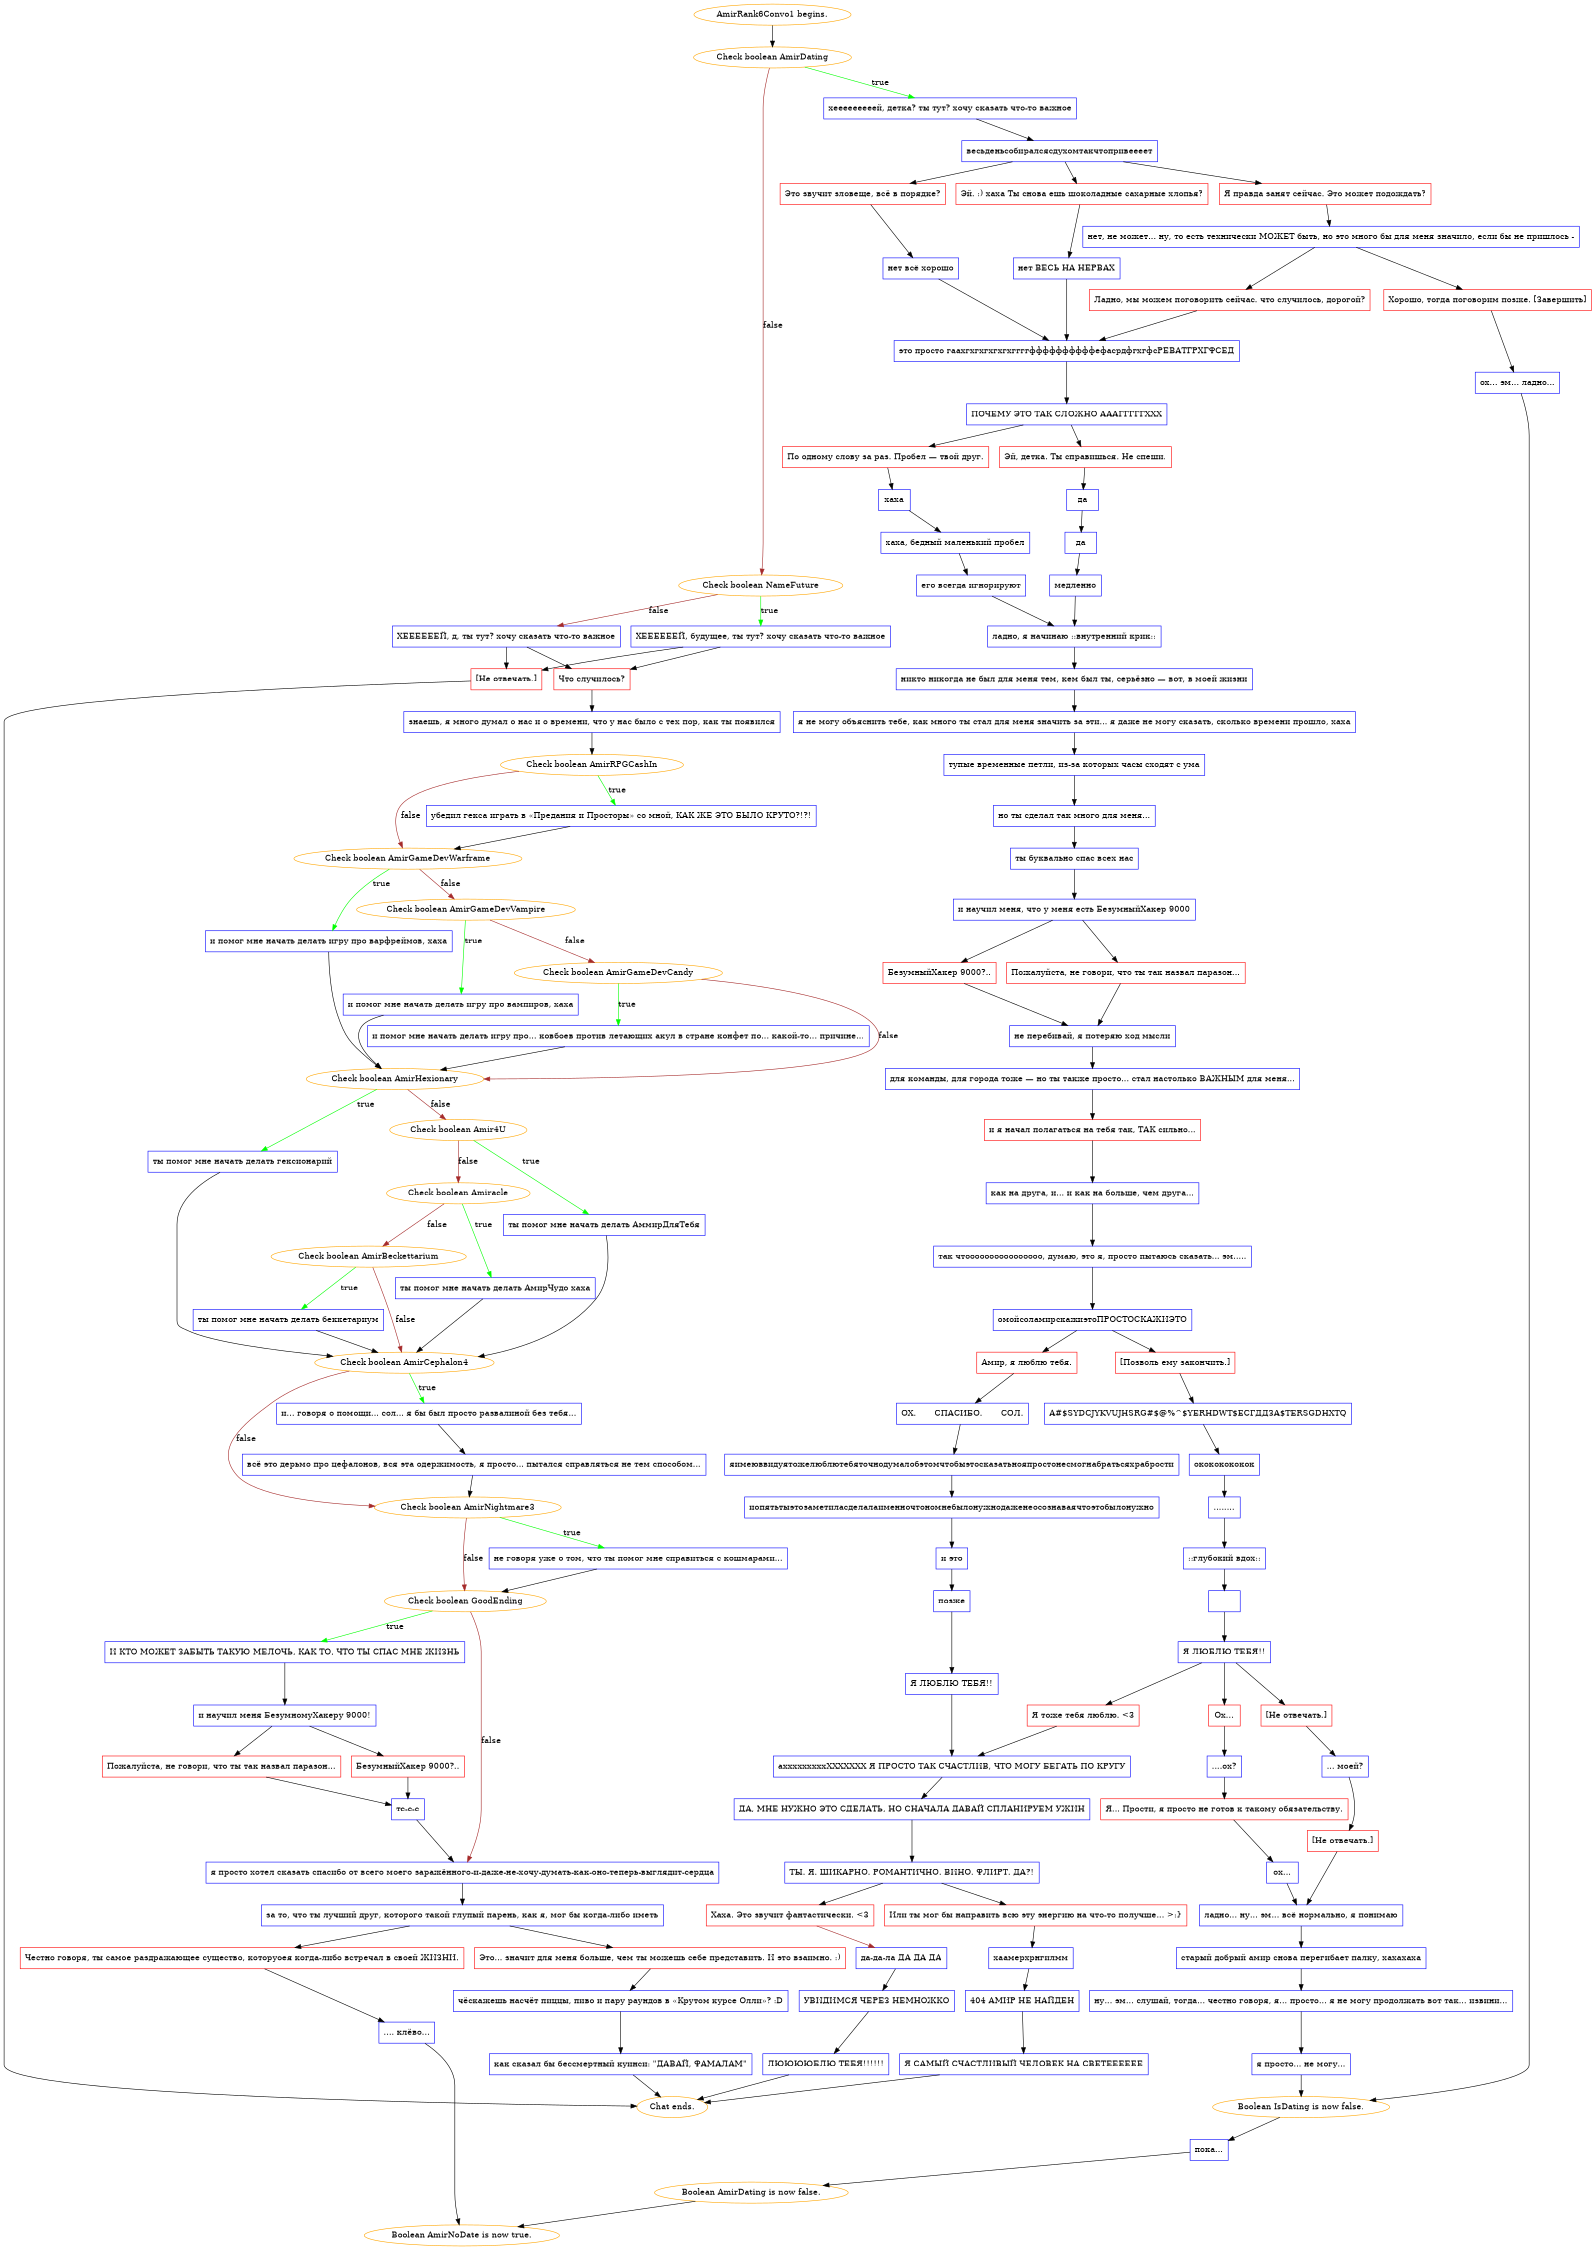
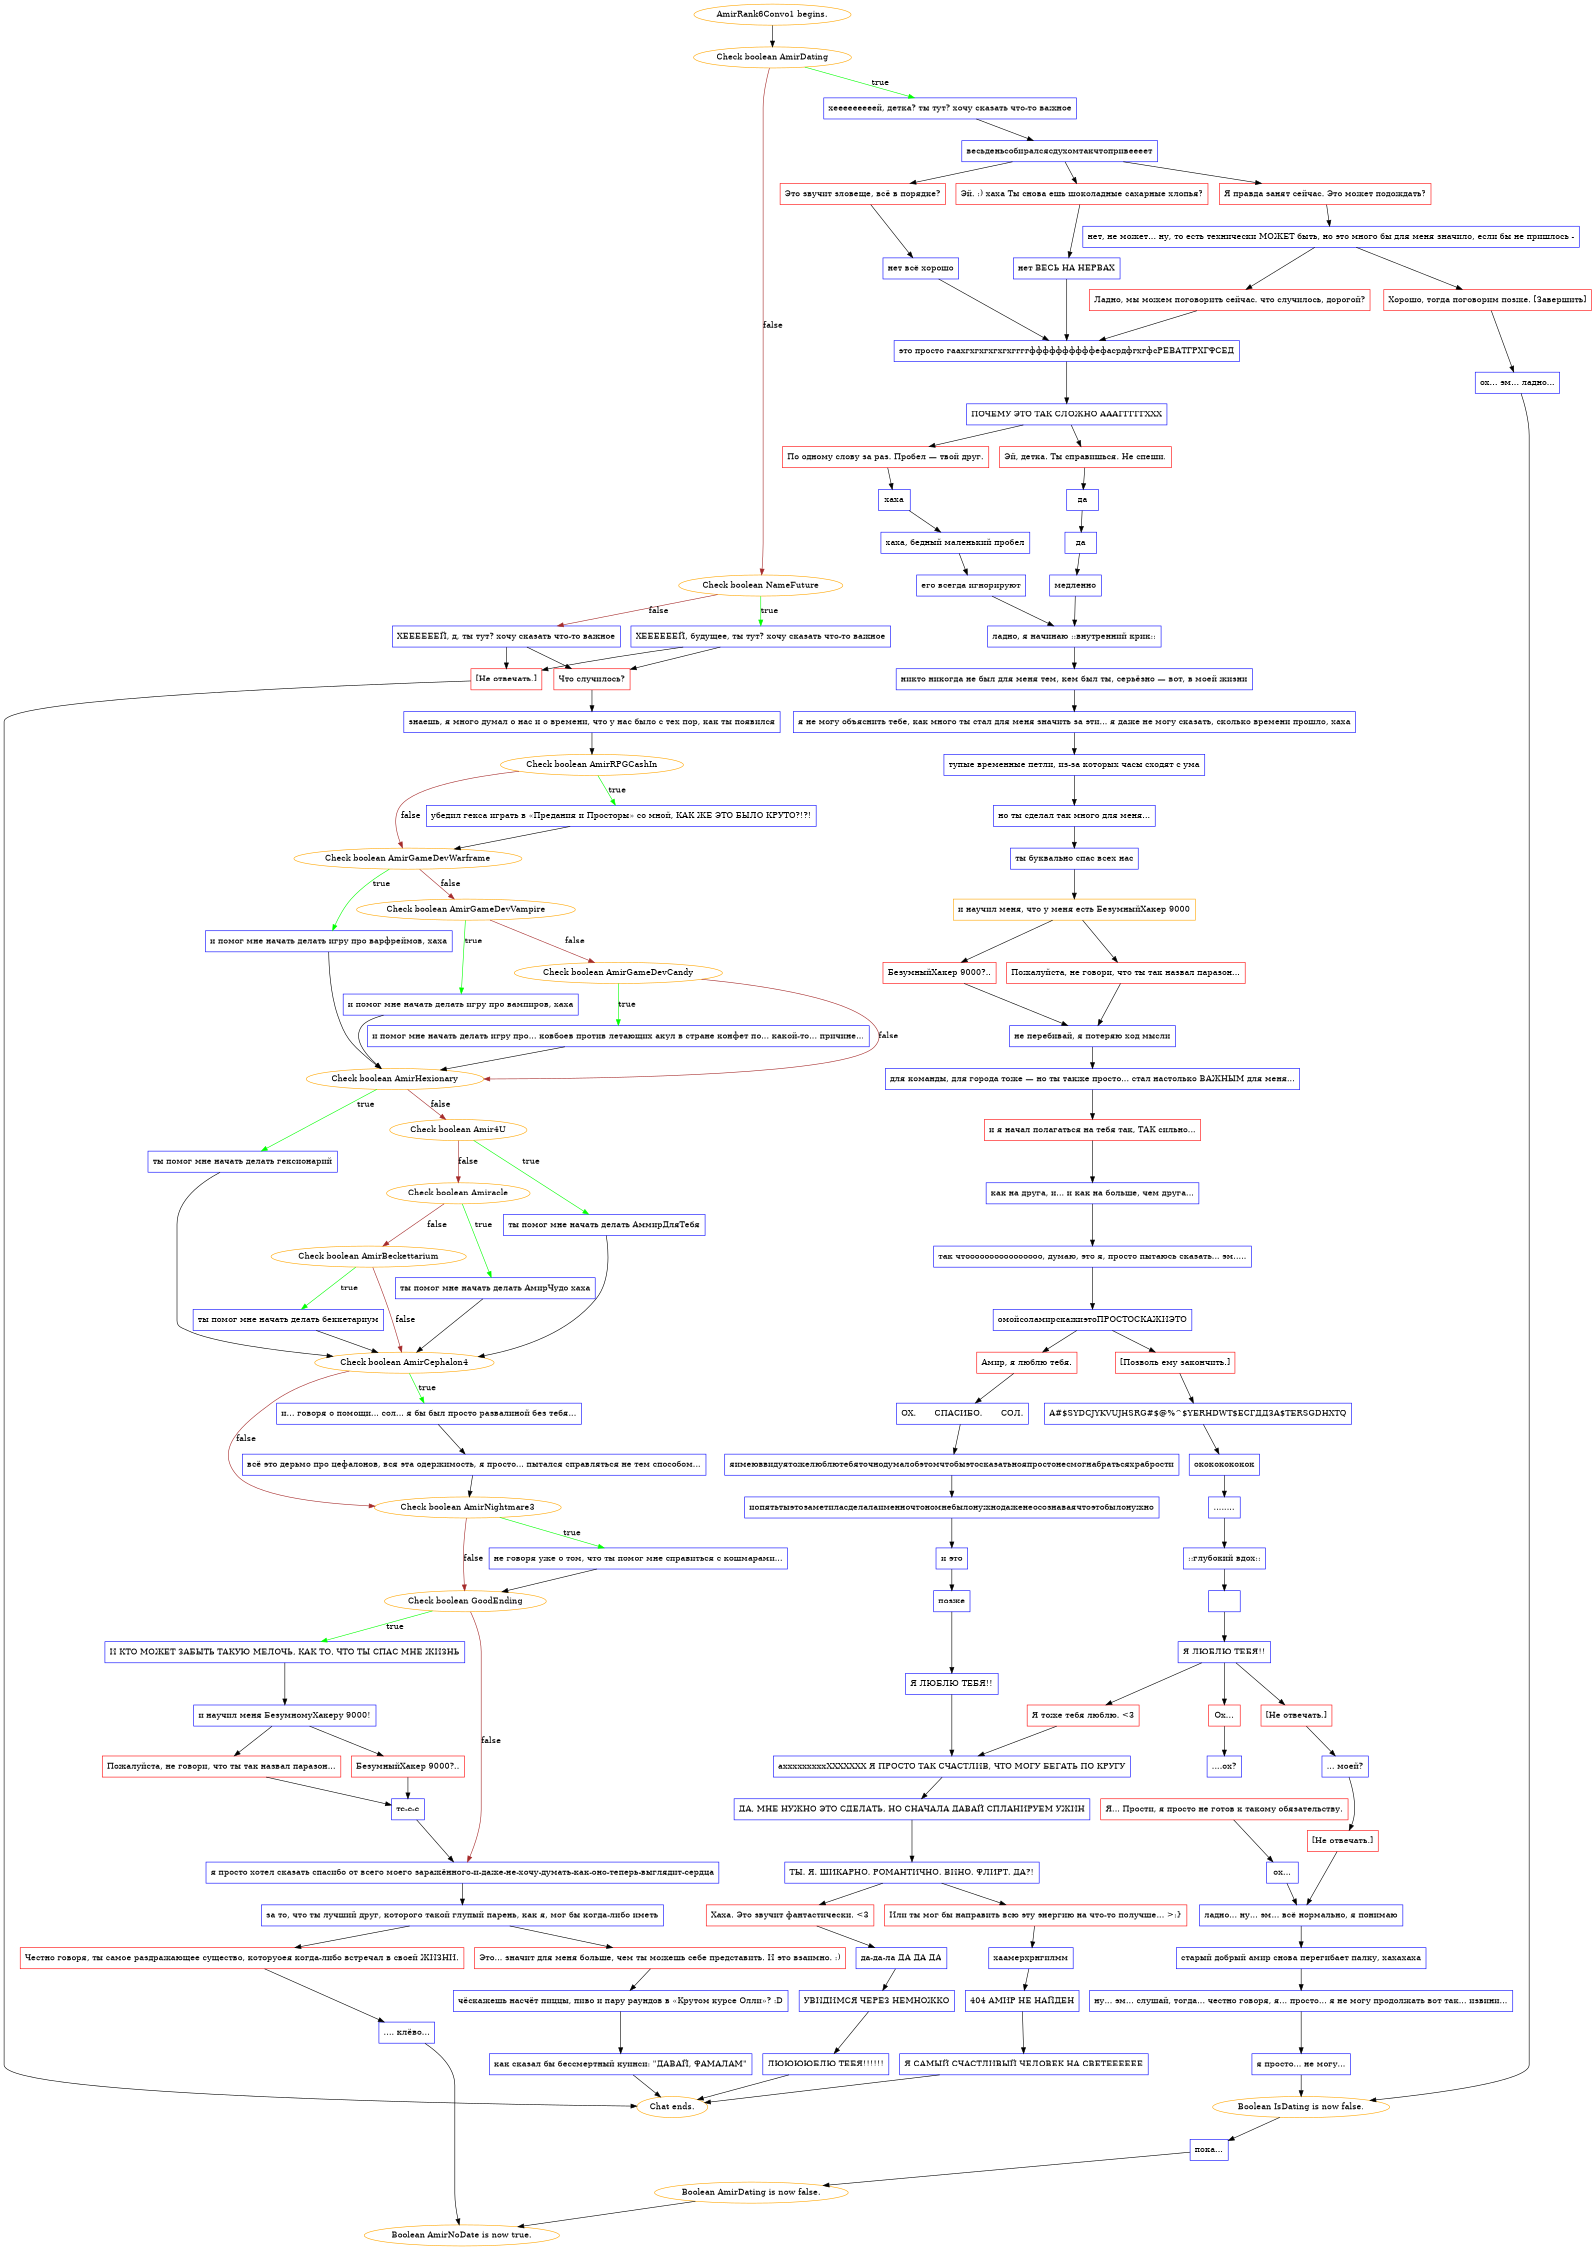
(1074, 910) -> (1074, 910)
(1224, 1785) -> none
(843, 1936) -> (843, 1936)
